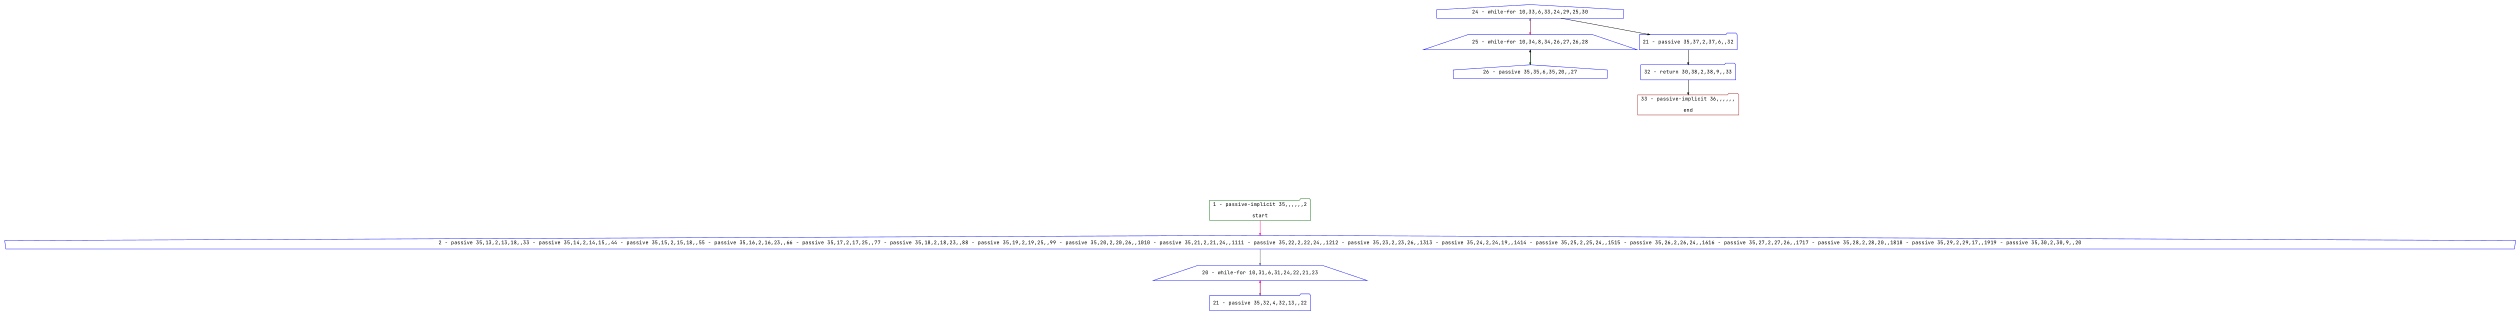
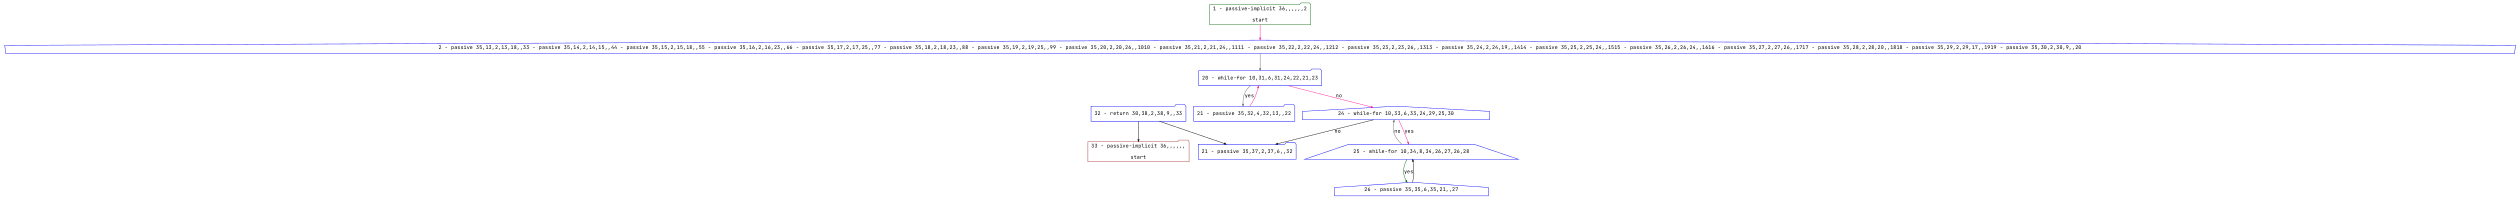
(1688, 56) -> (1192, 132)
(1530, 72) -> (1411, 190)
none -> (1330, 96)
(1688, 105) -> (1138, 152)
(1260, 210) -> (1260, 15)
(1260, 273) -> (1260, 78)
